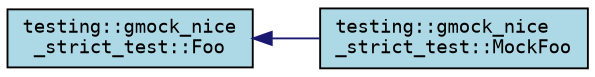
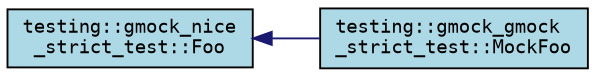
(454, 38) -> (454, 38)
